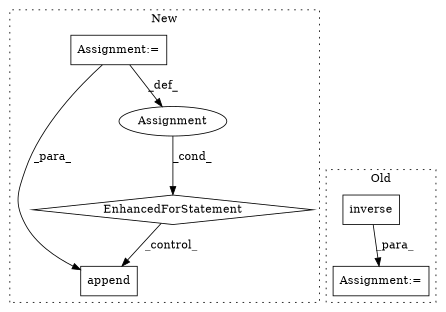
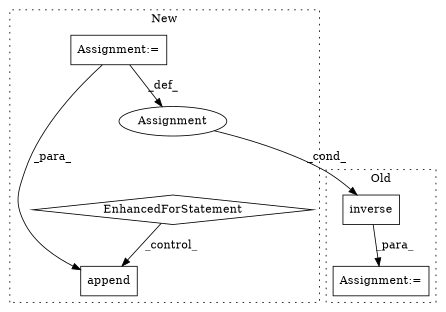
(173, 161) -> (286, 153)
